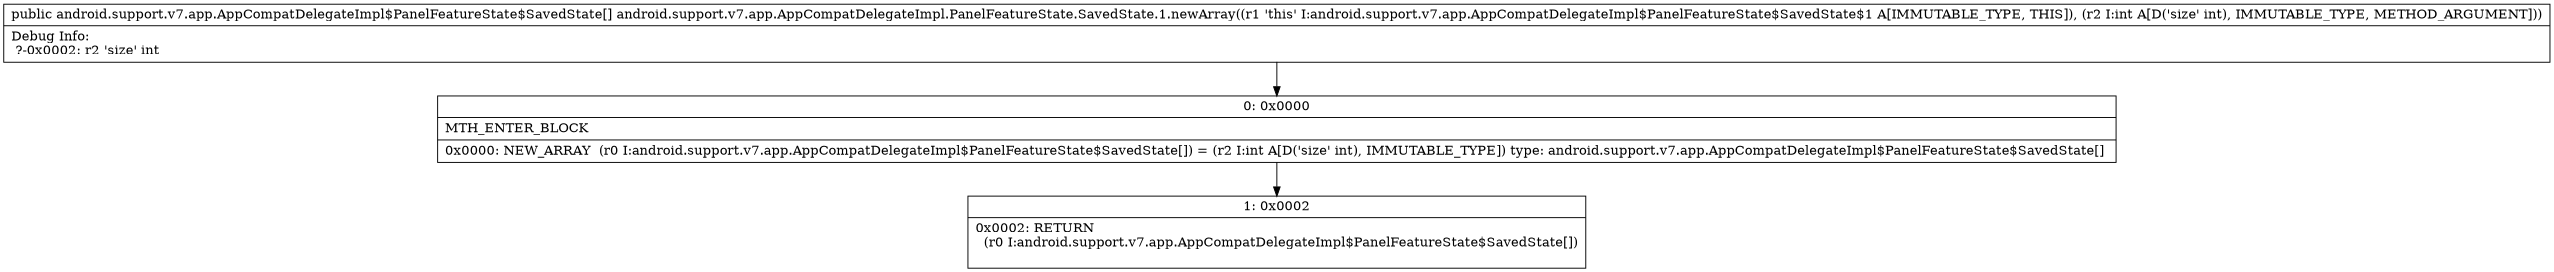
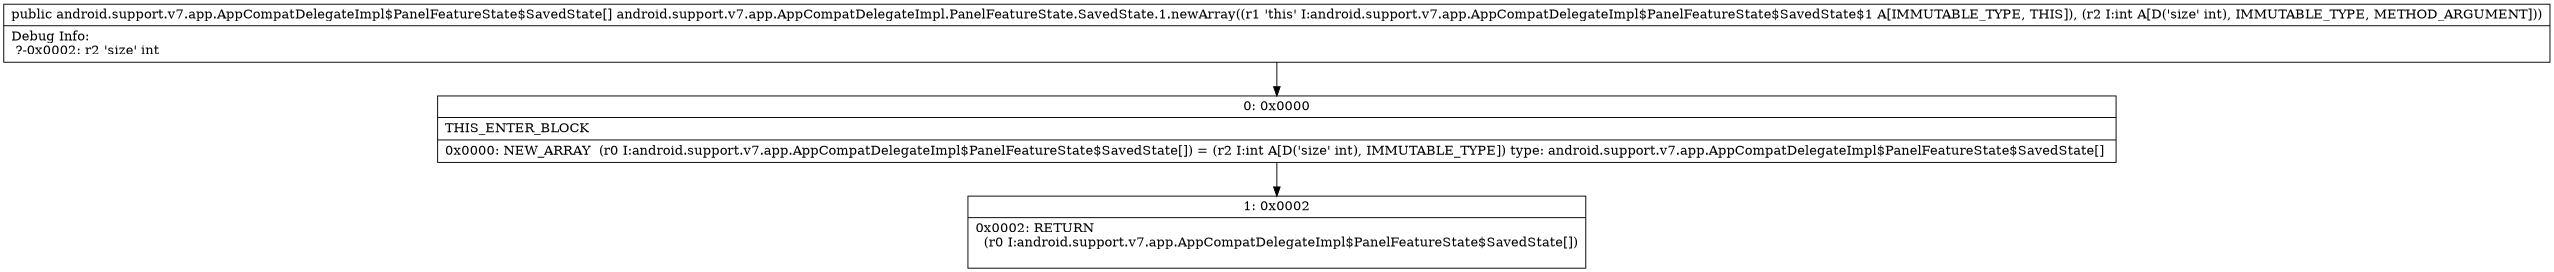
(517, 128) -> (517, 128)
